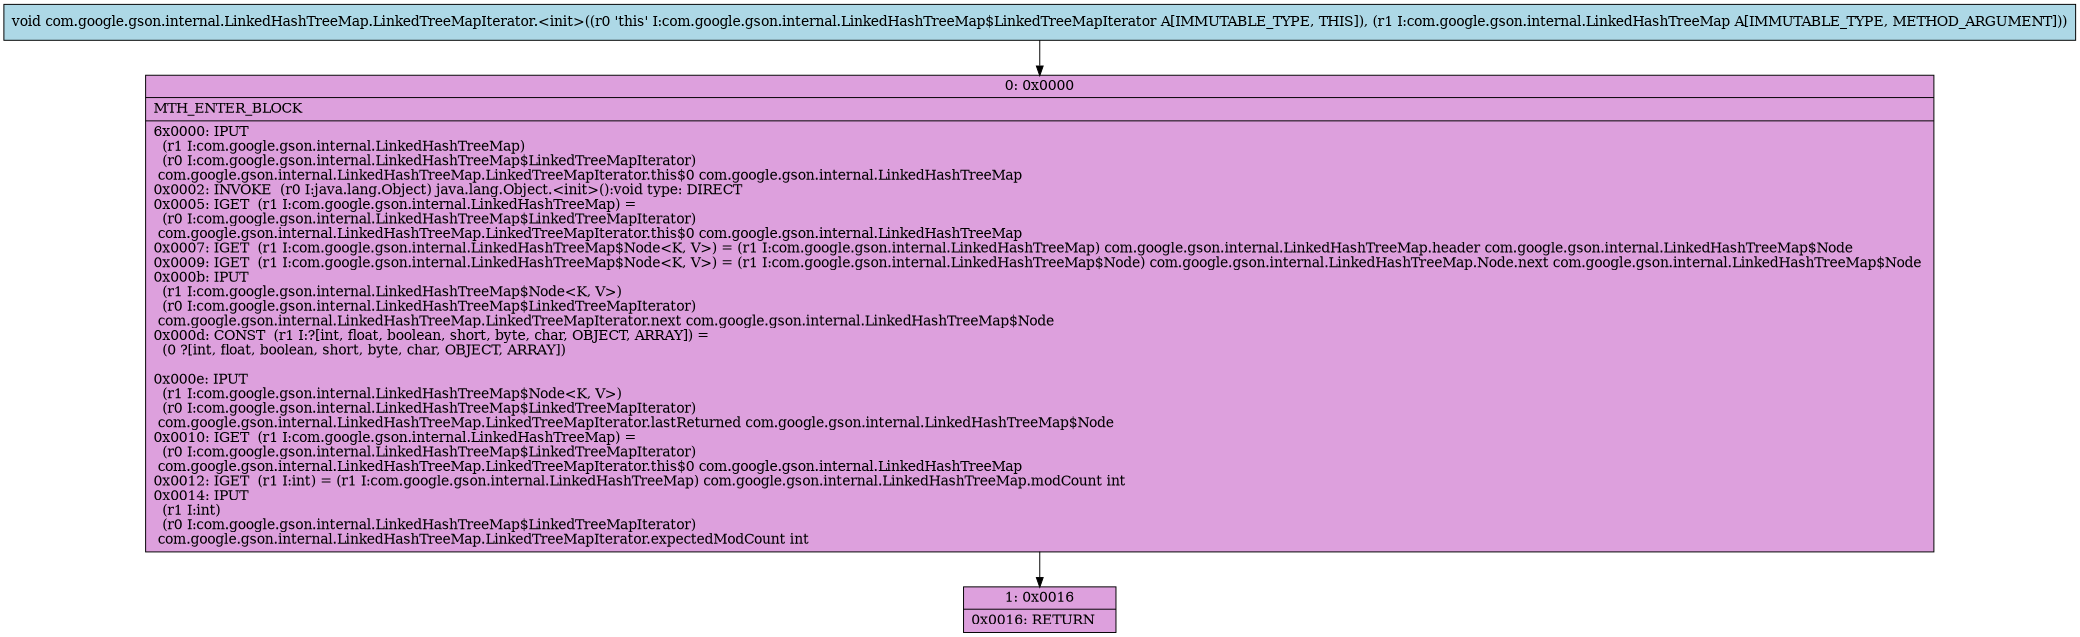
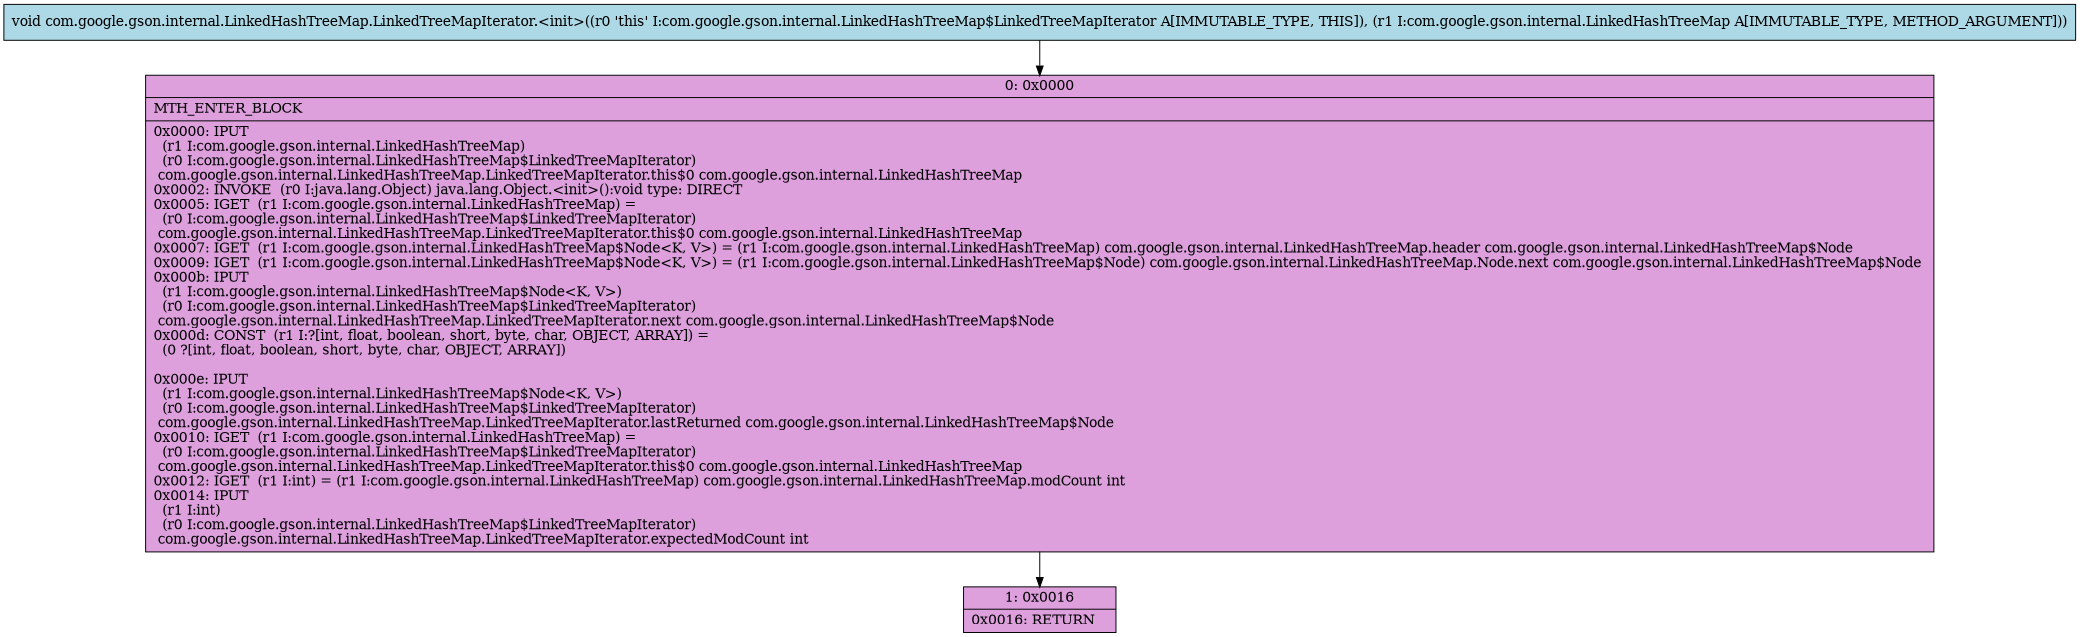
(205, 132) -> (205, 132)
